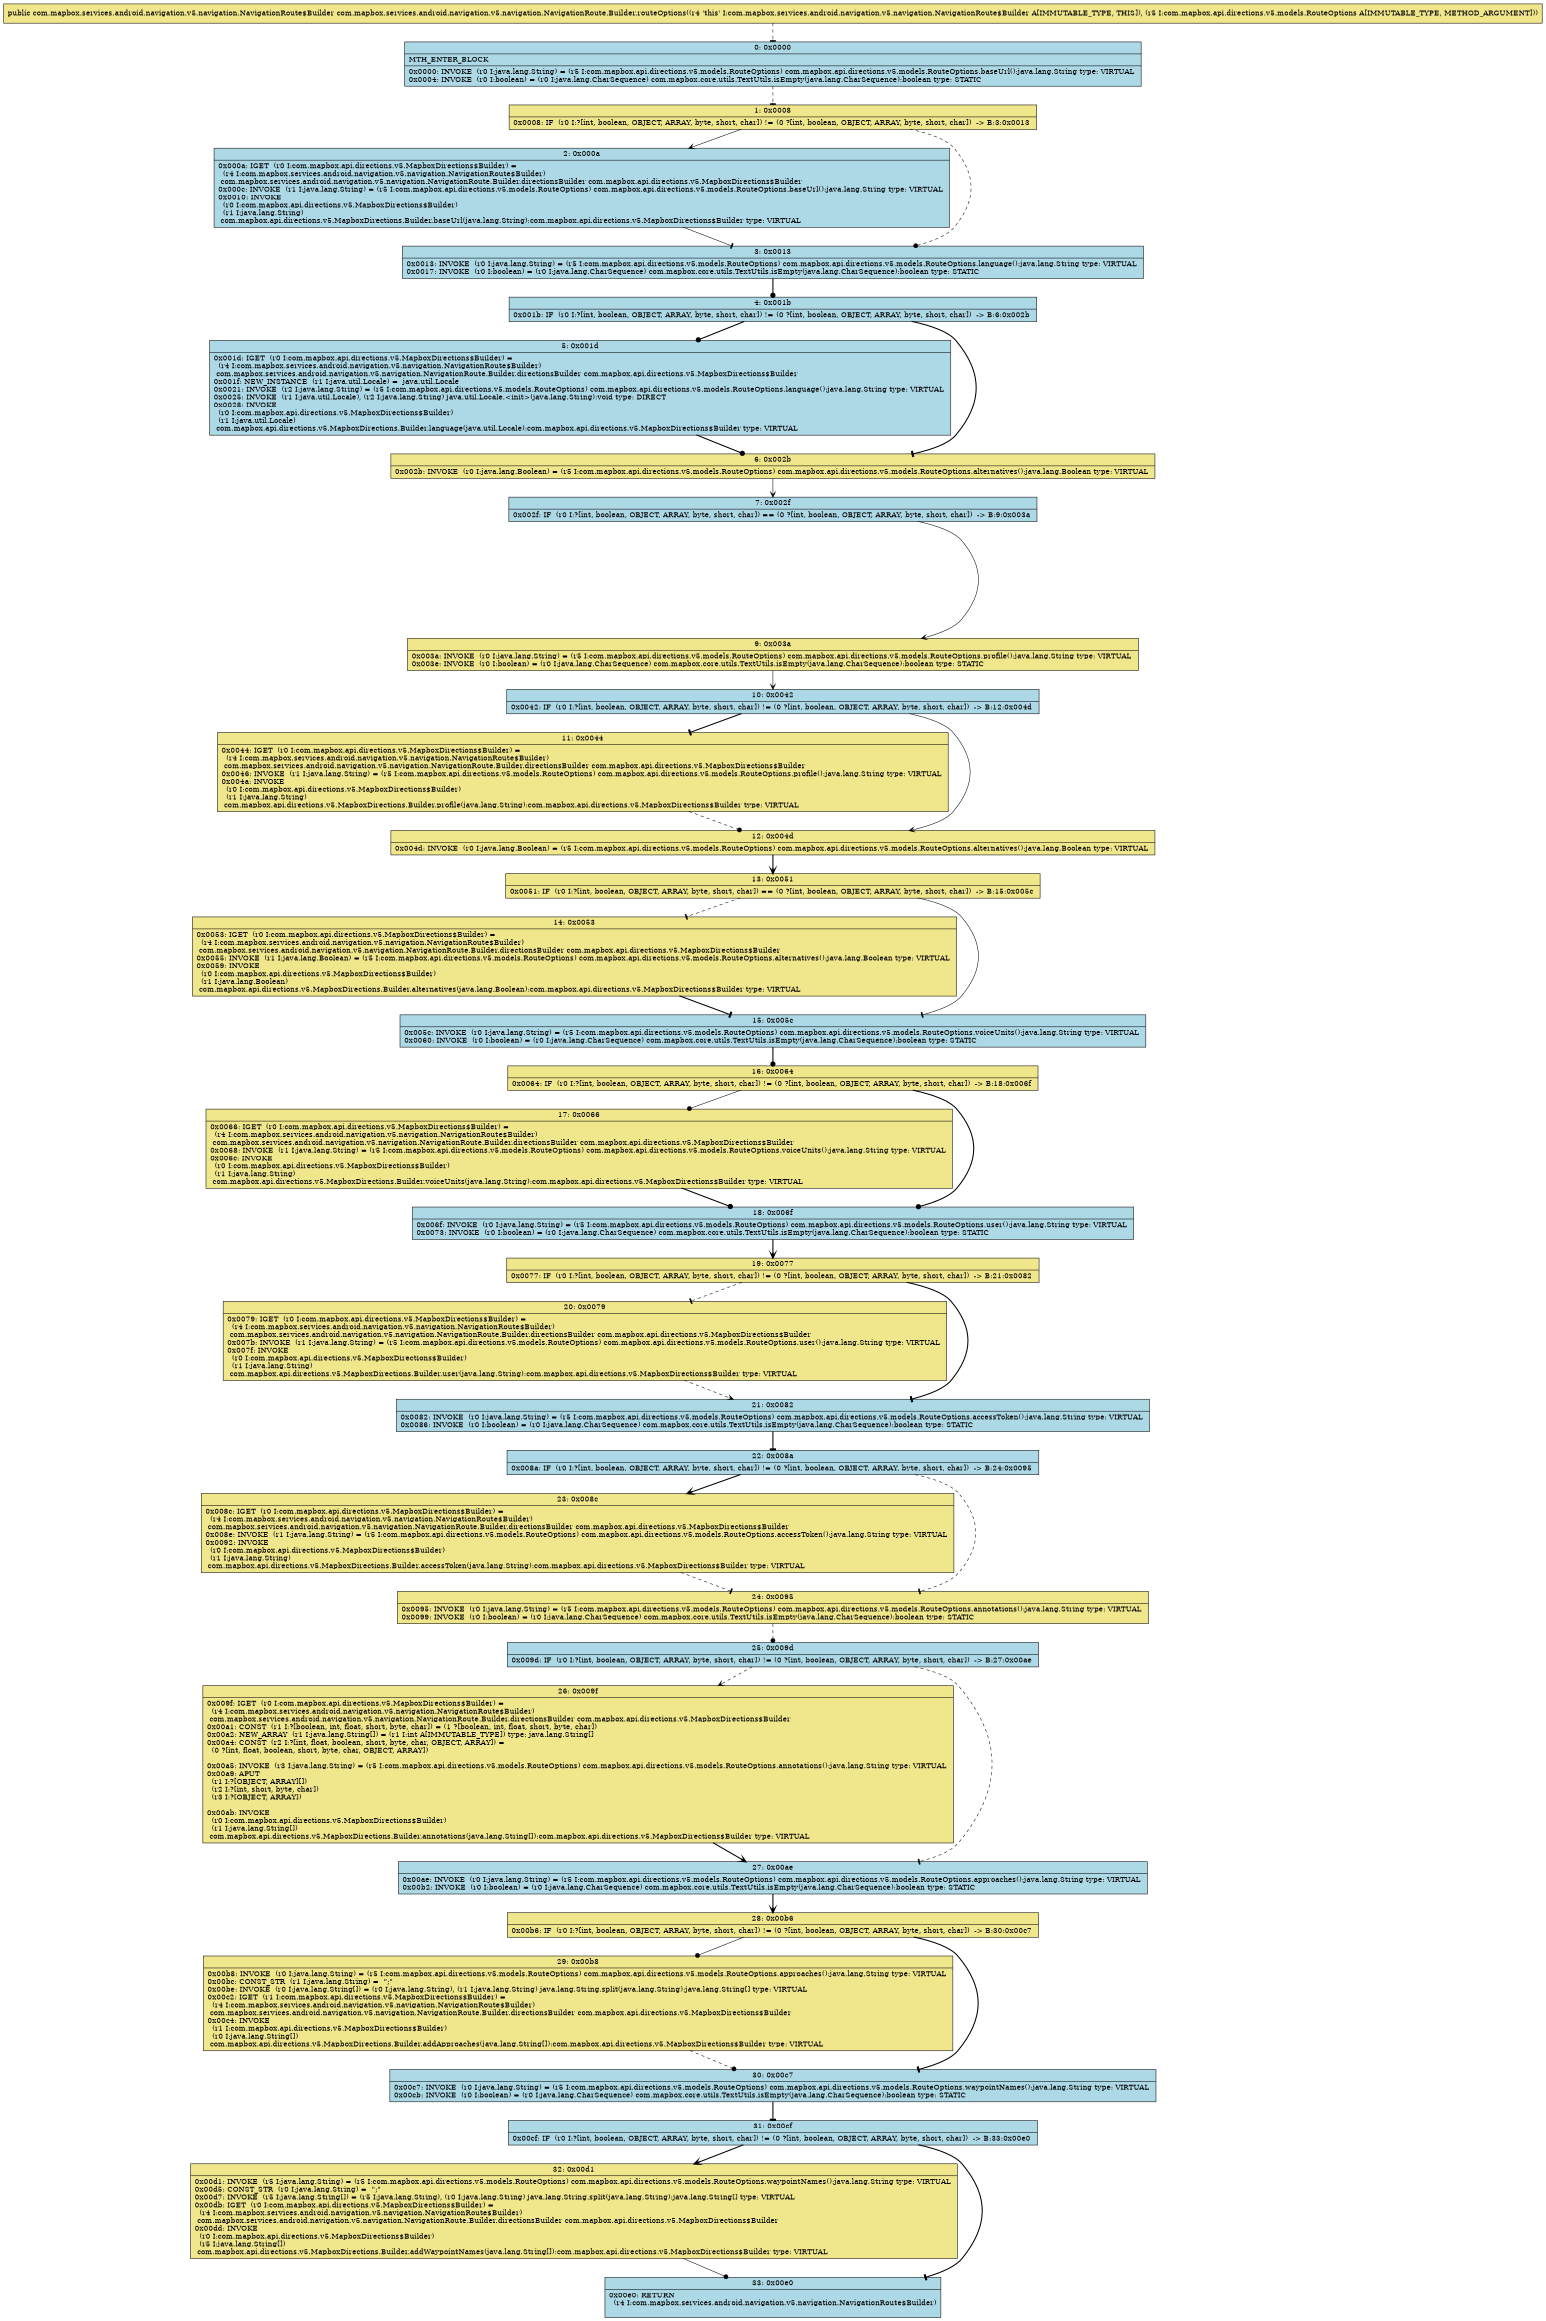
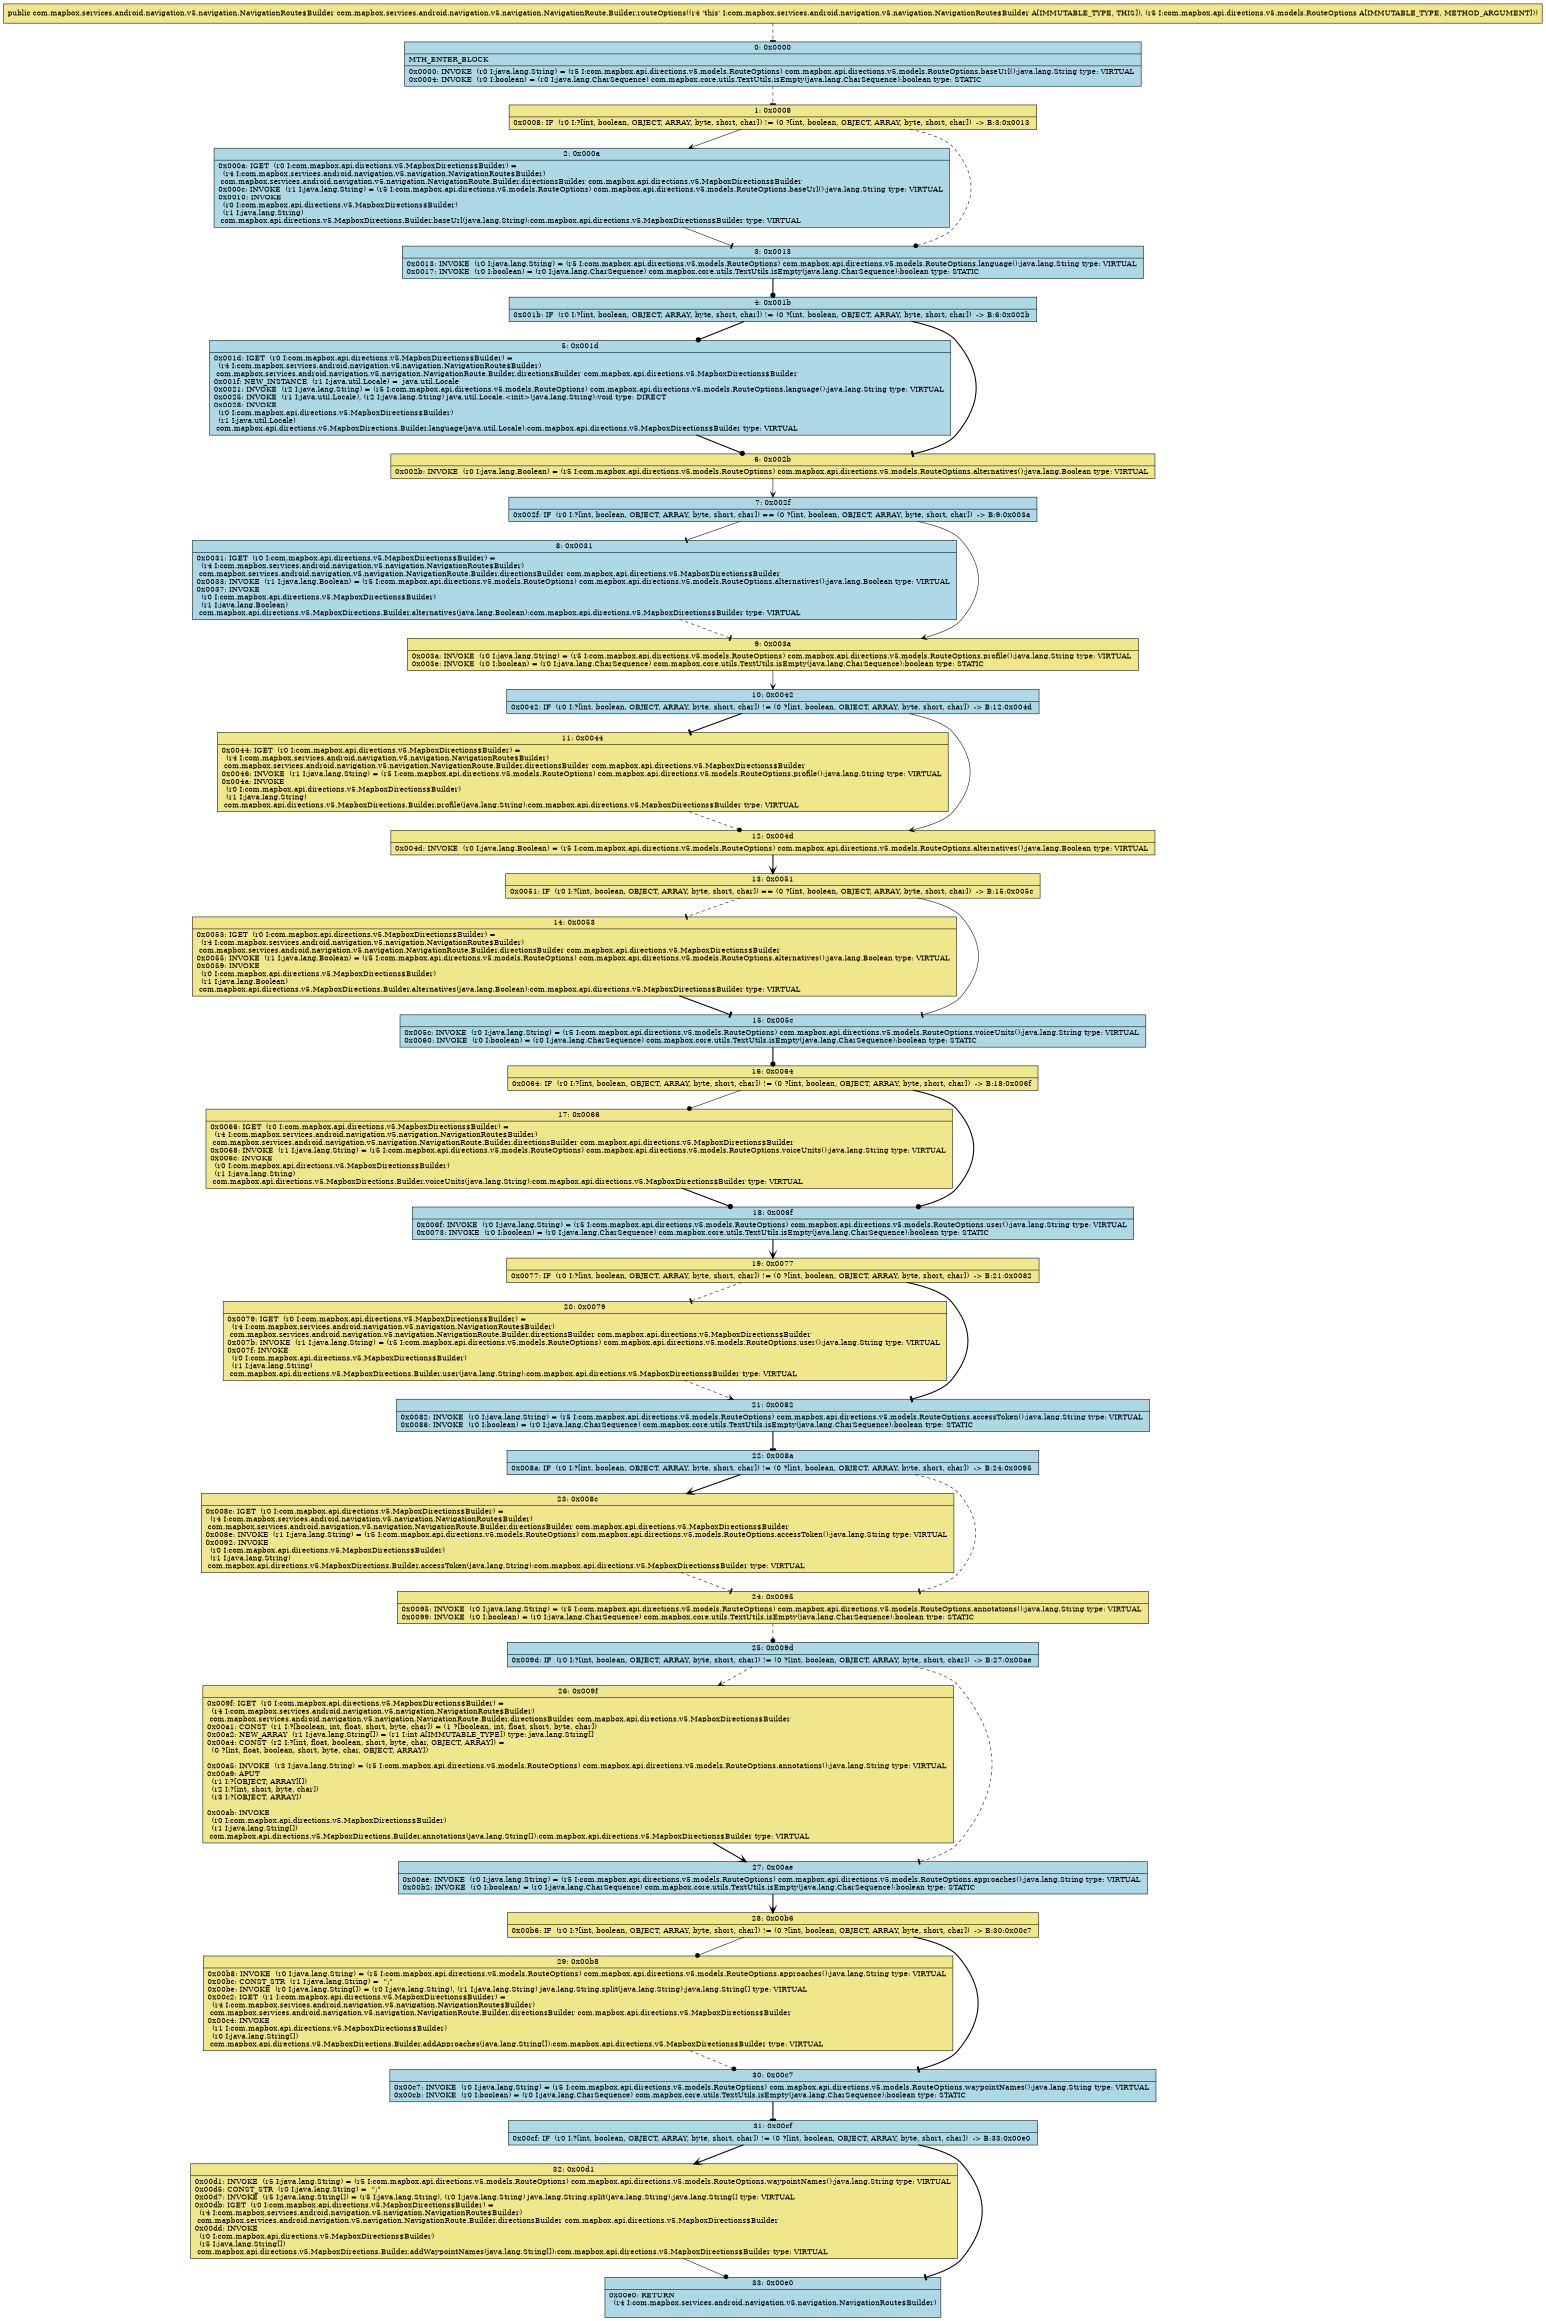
none -> (574, 580)
